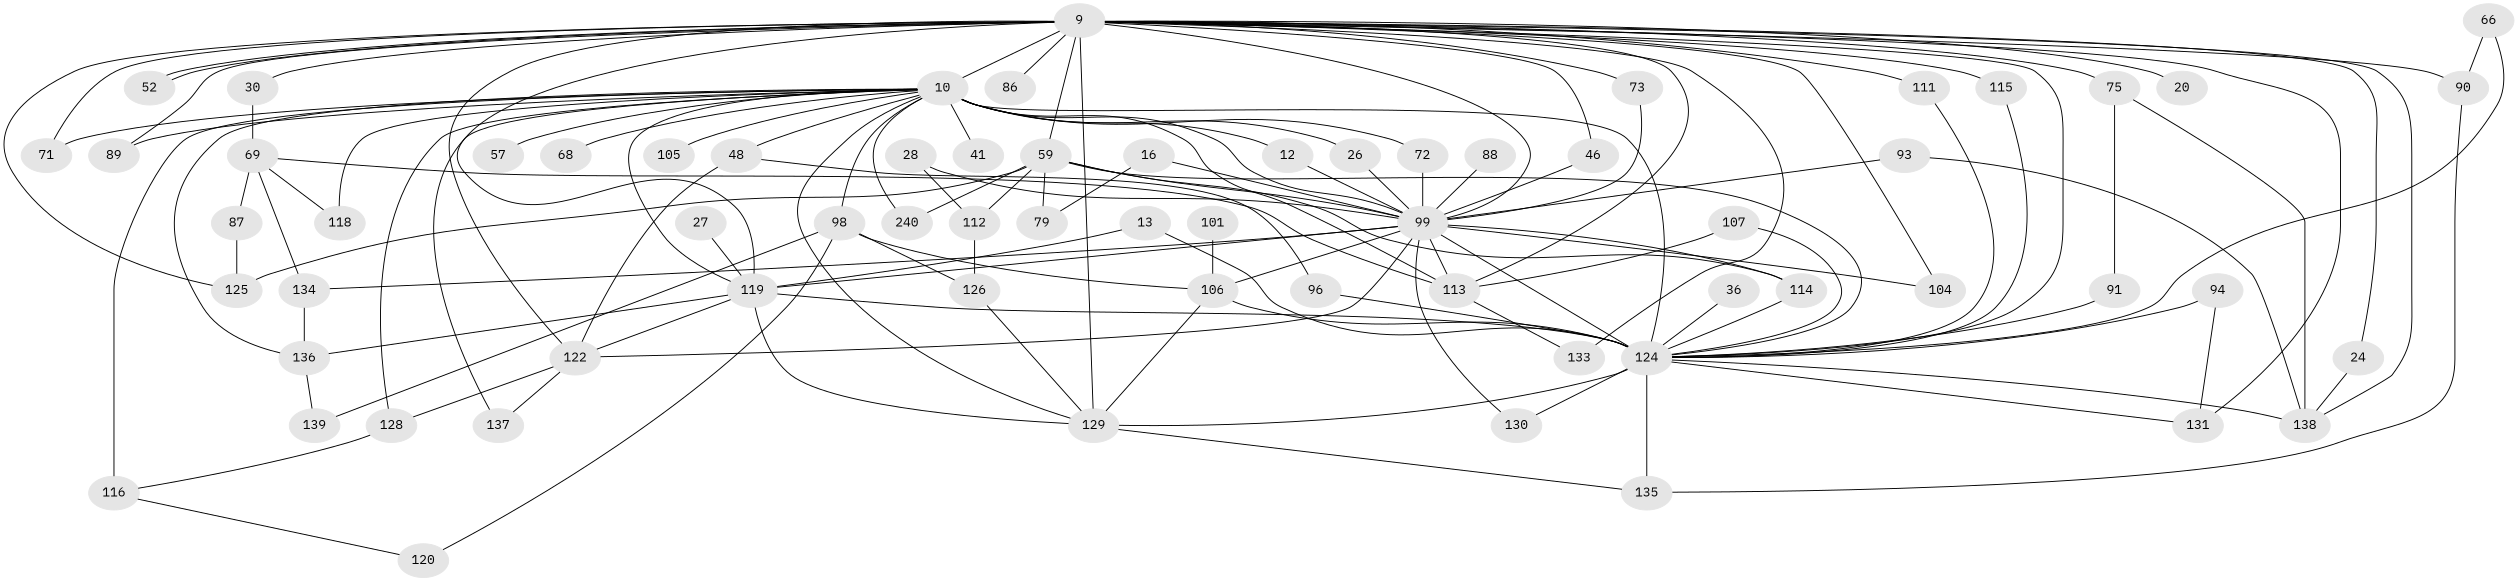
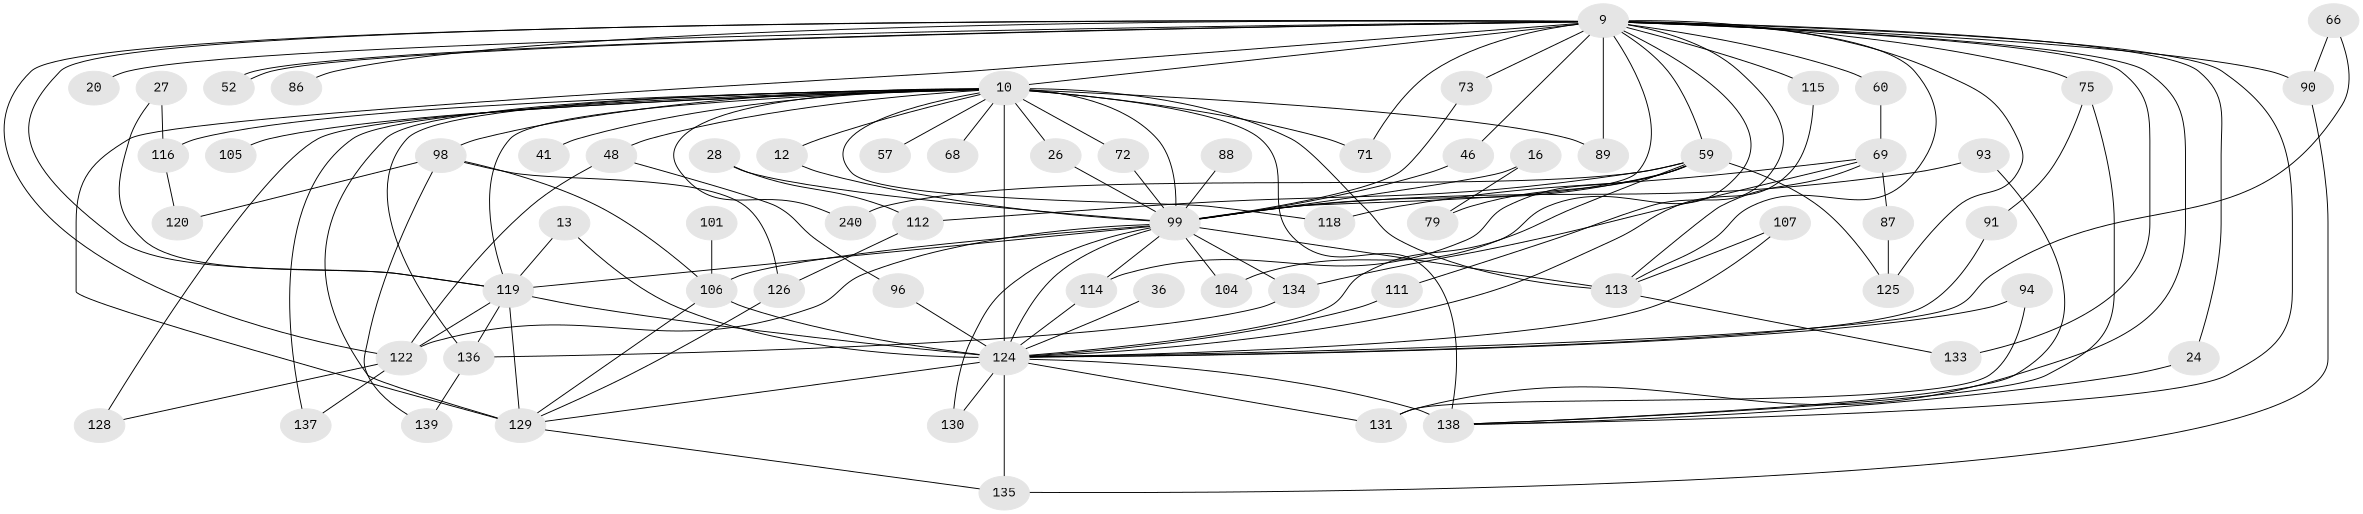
(2031, 70) -> none
(253, 88) -> (1881, 88)
none -> (1286, 228)
(255, 466) -> (162, 122)
